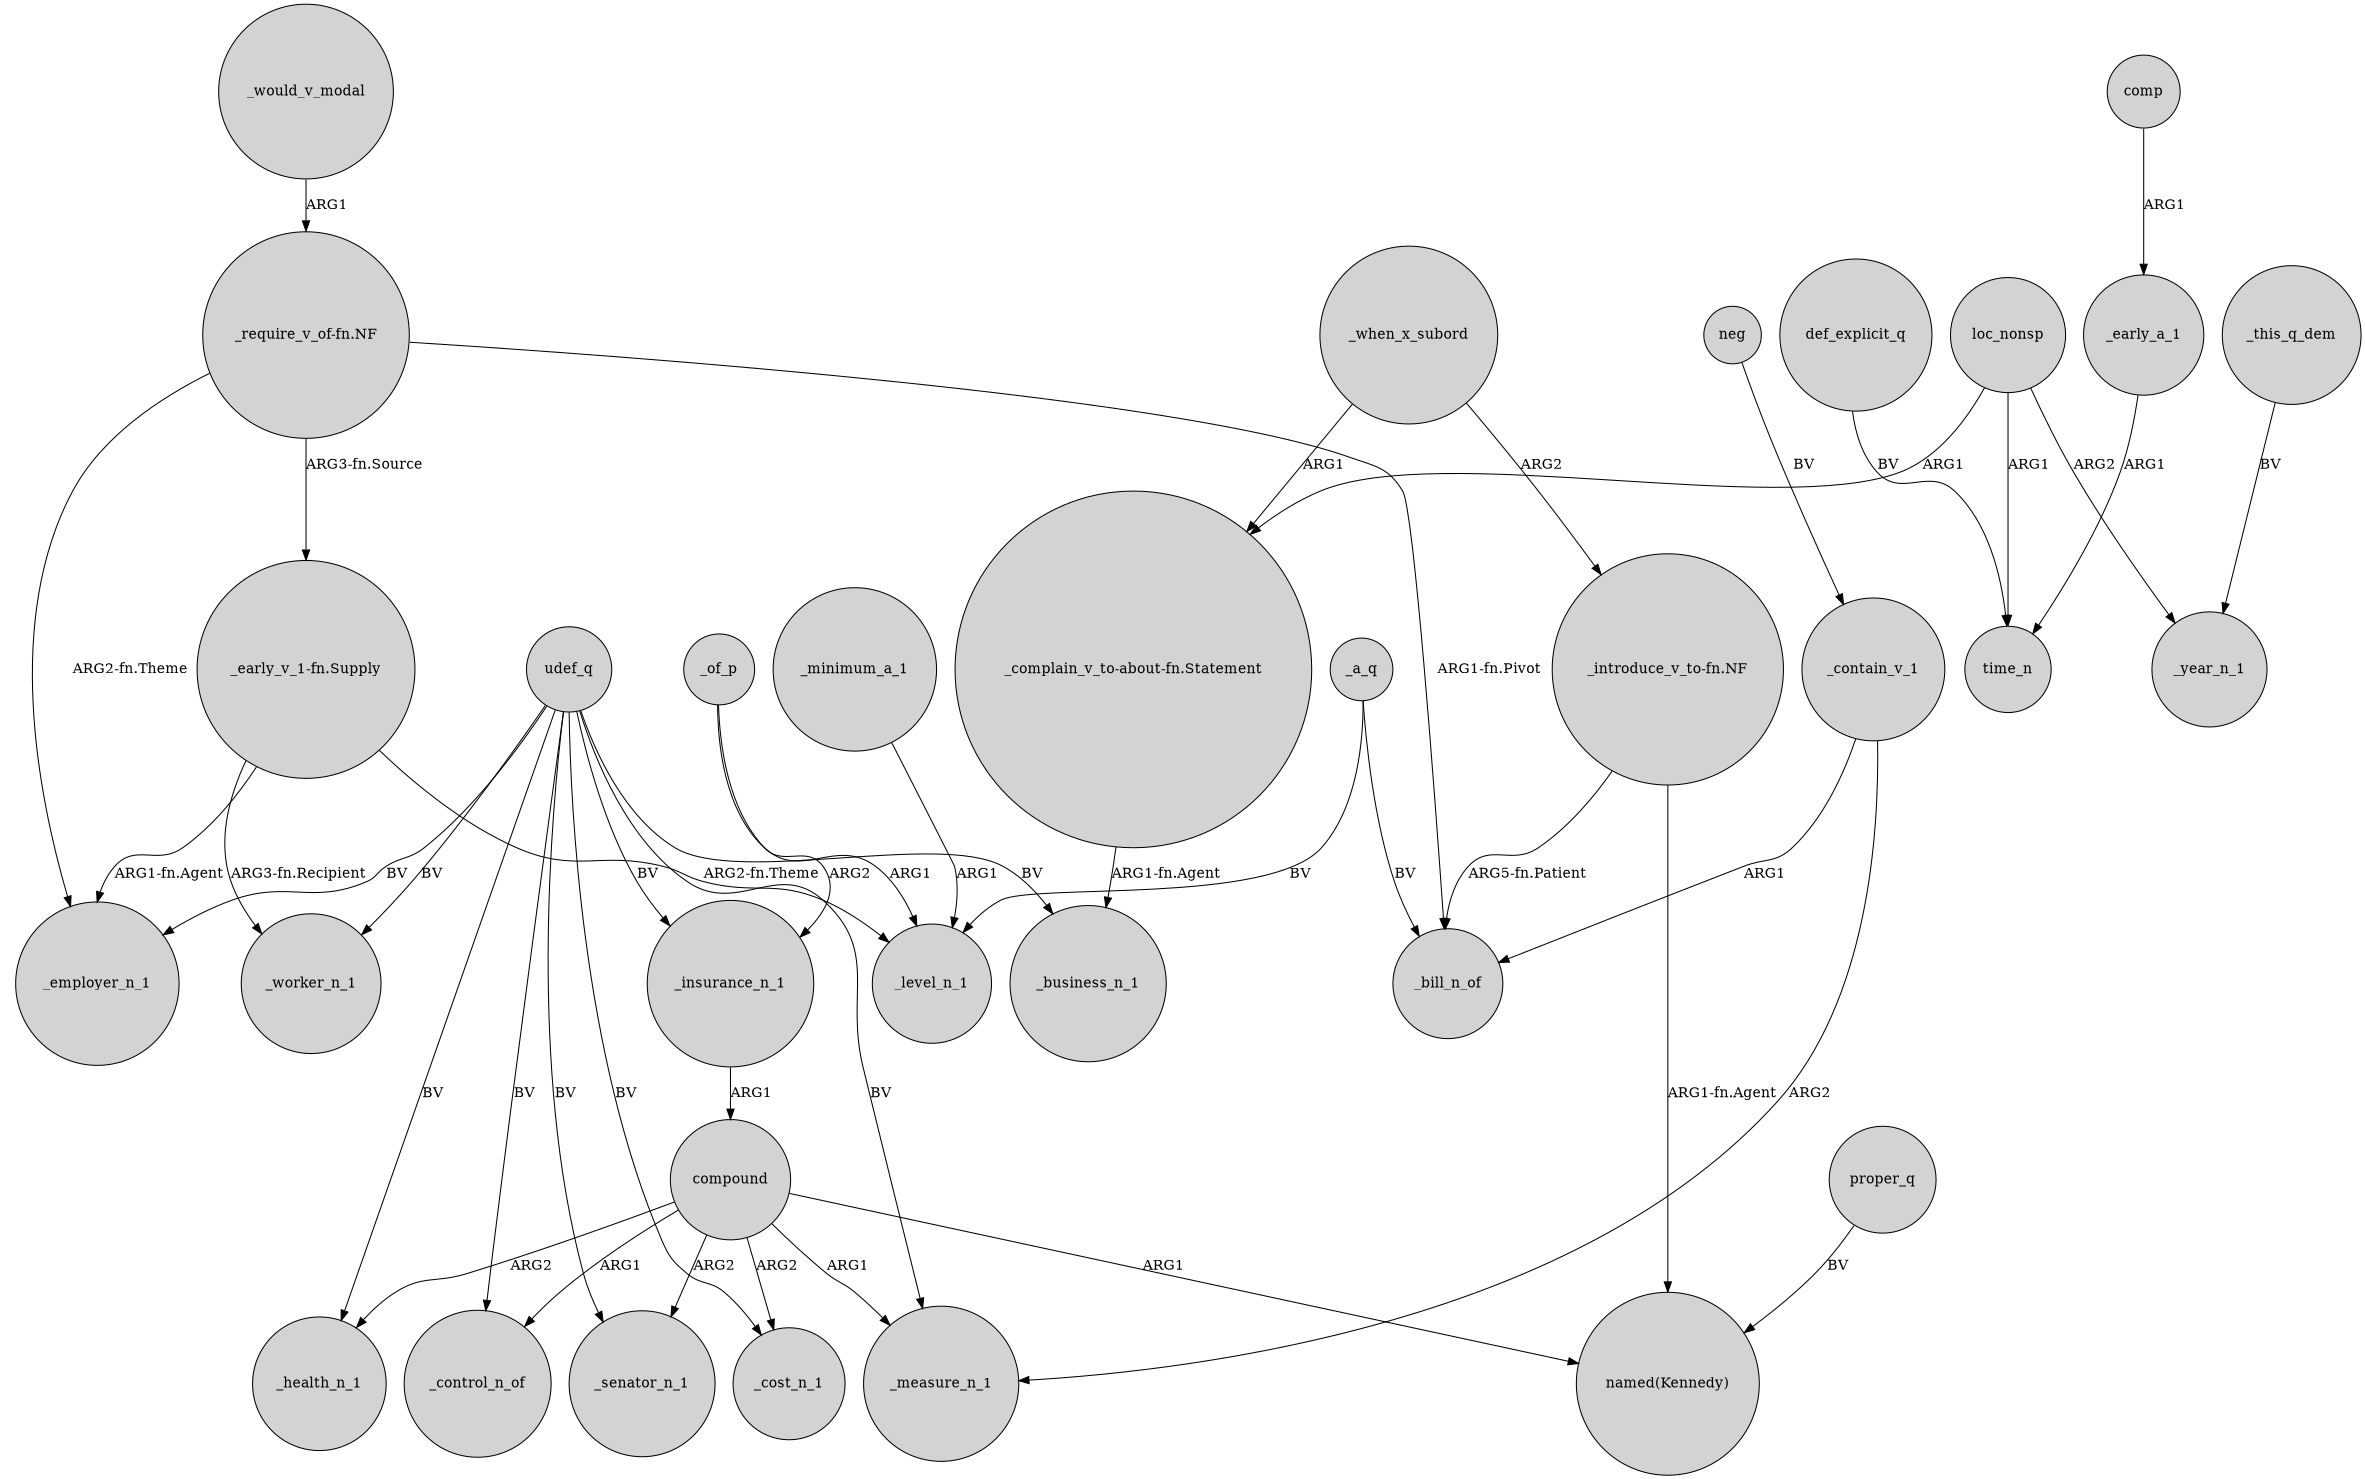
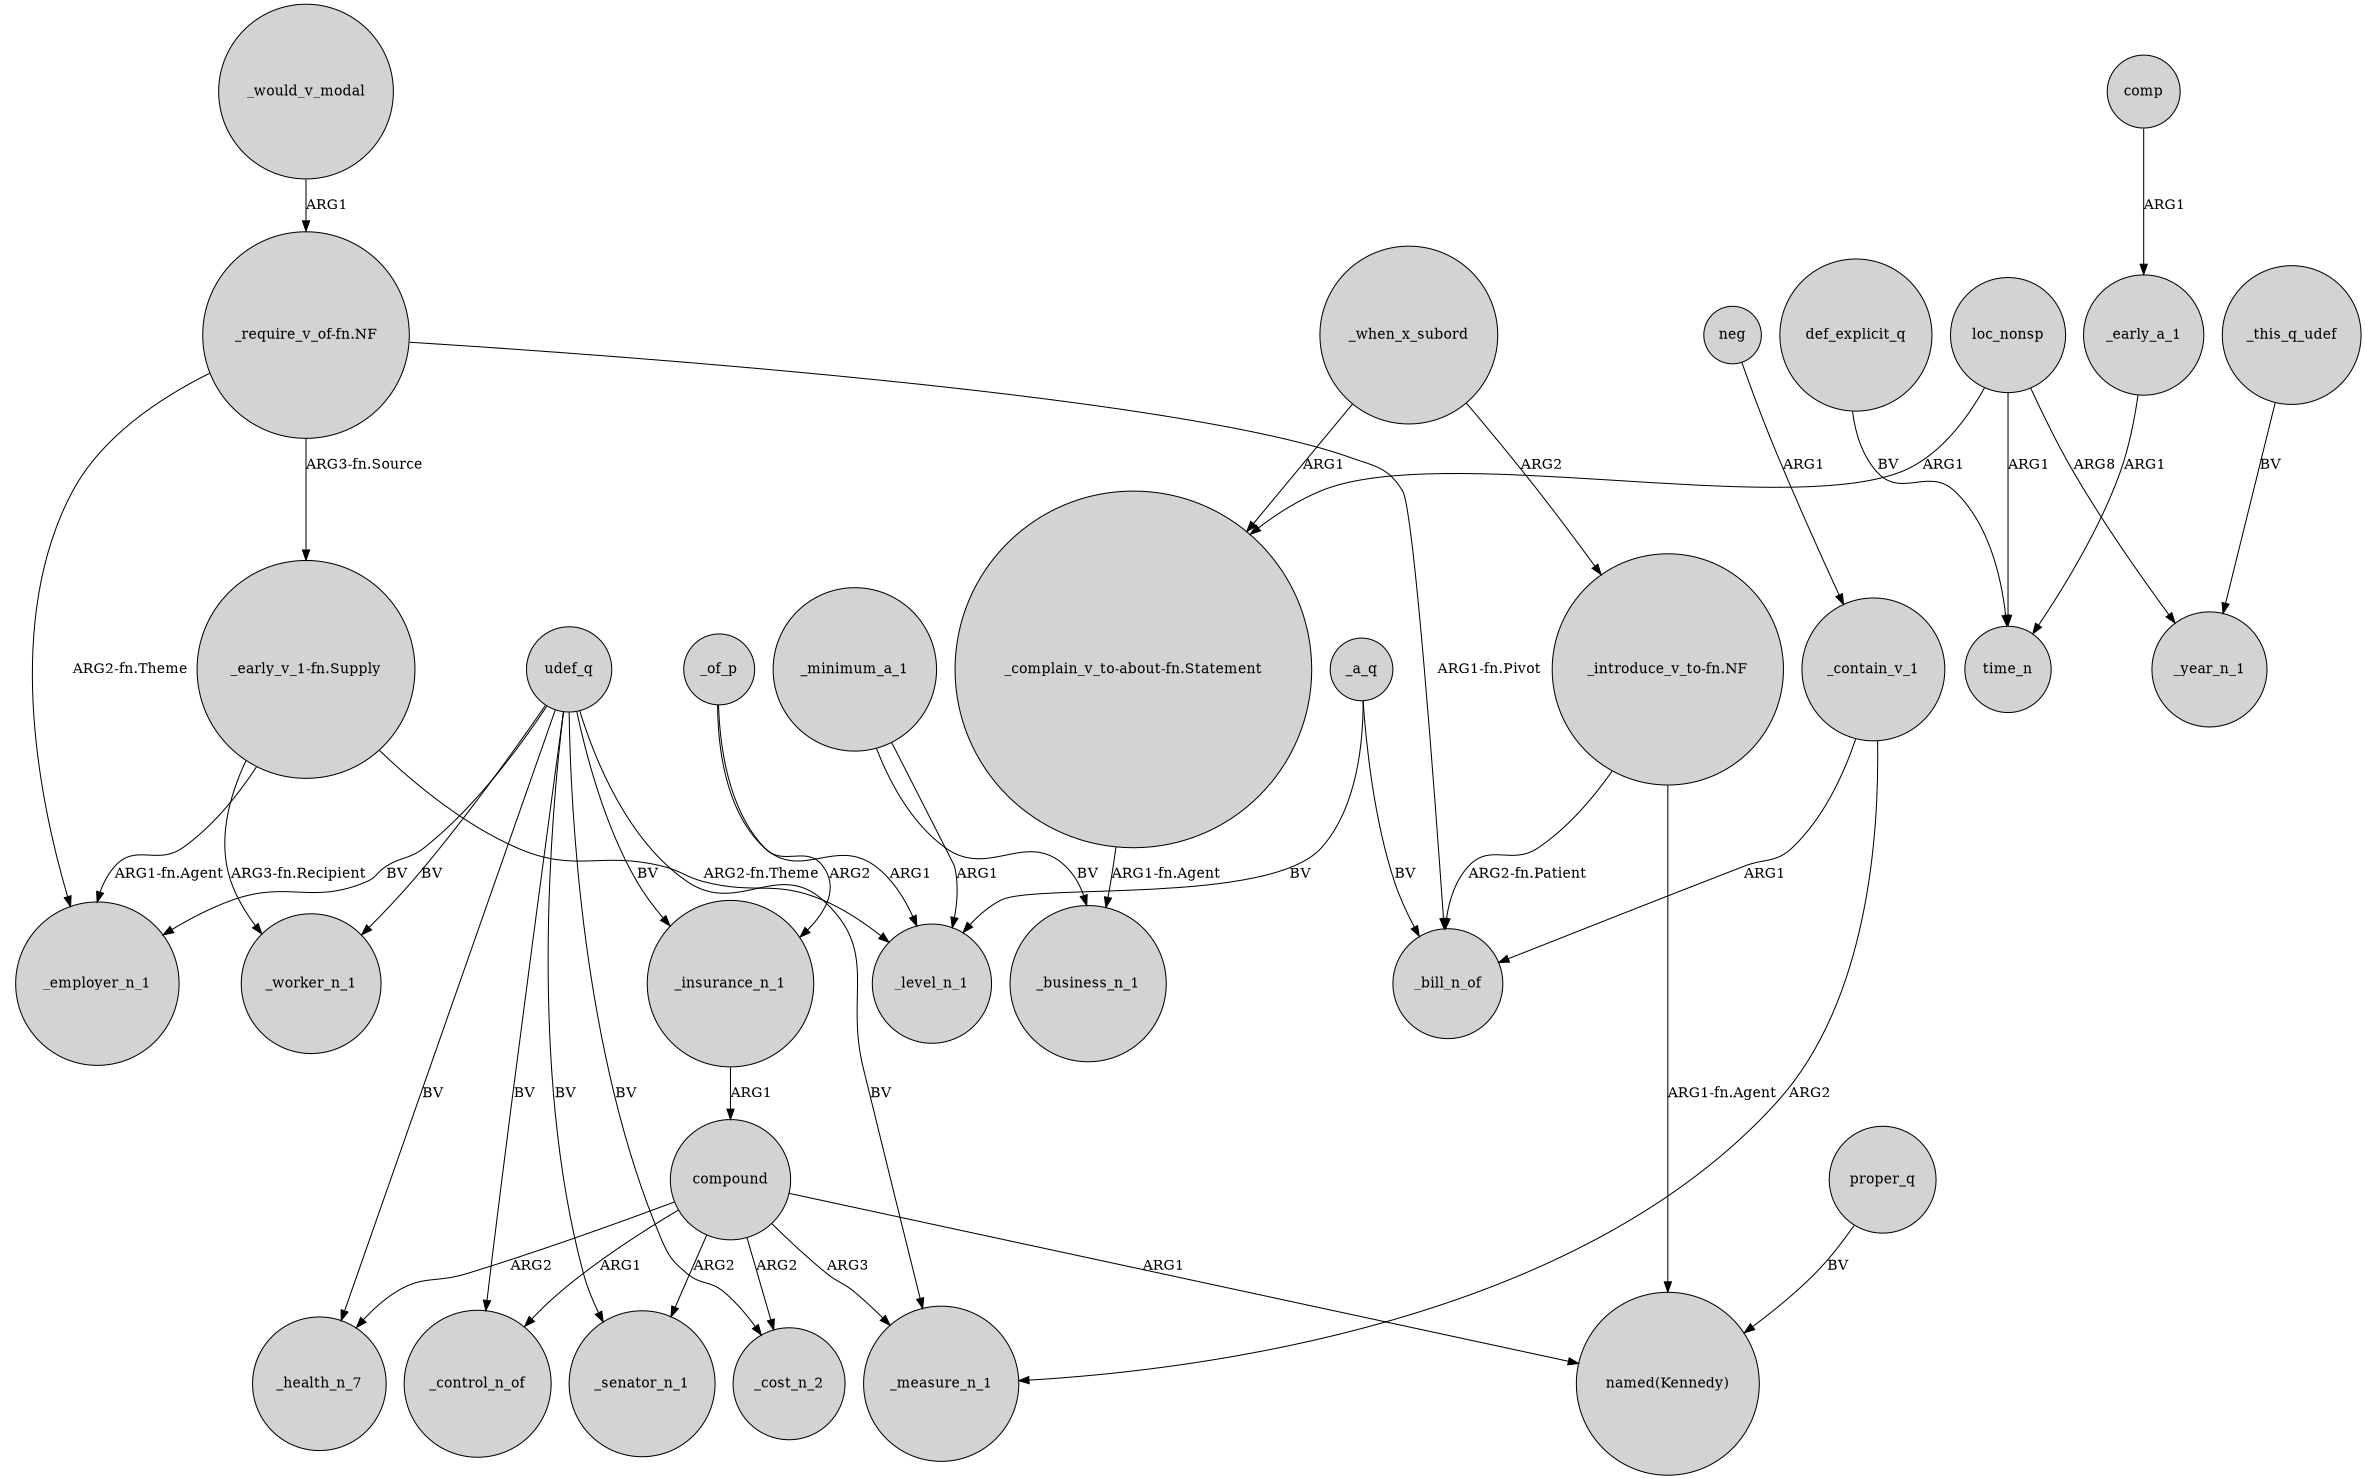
(2292, 335) -> (2292, 335)
(1804, 465) -> (1804, 465)
(2095, 465) -> (2095, 465)
(770, 861) -> (963, 856)
(1528, 874) -> (1528, 874)
(848, 1266) -> (848, 1266)
(319, 1384) -> (319, 1384)
(789, 1384) -> (789, 1384)
